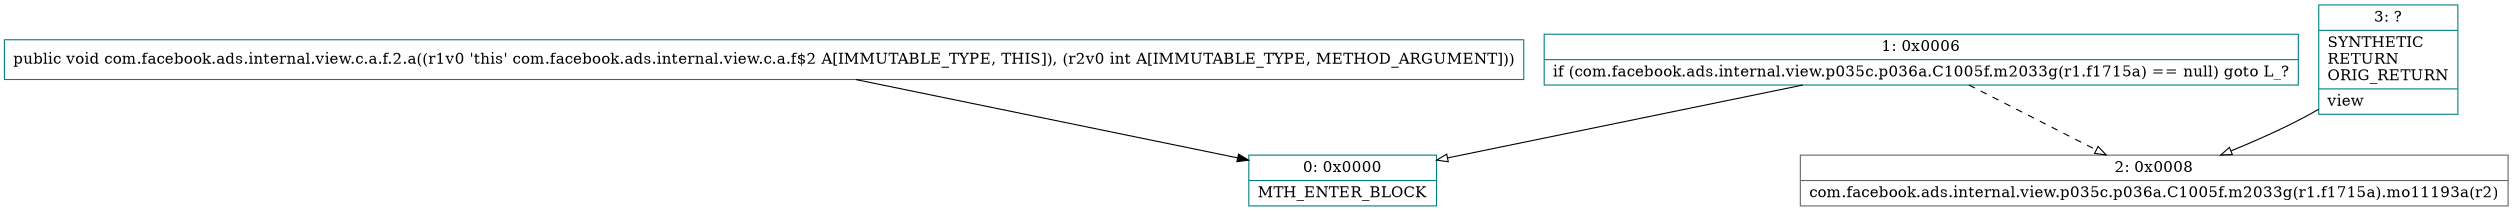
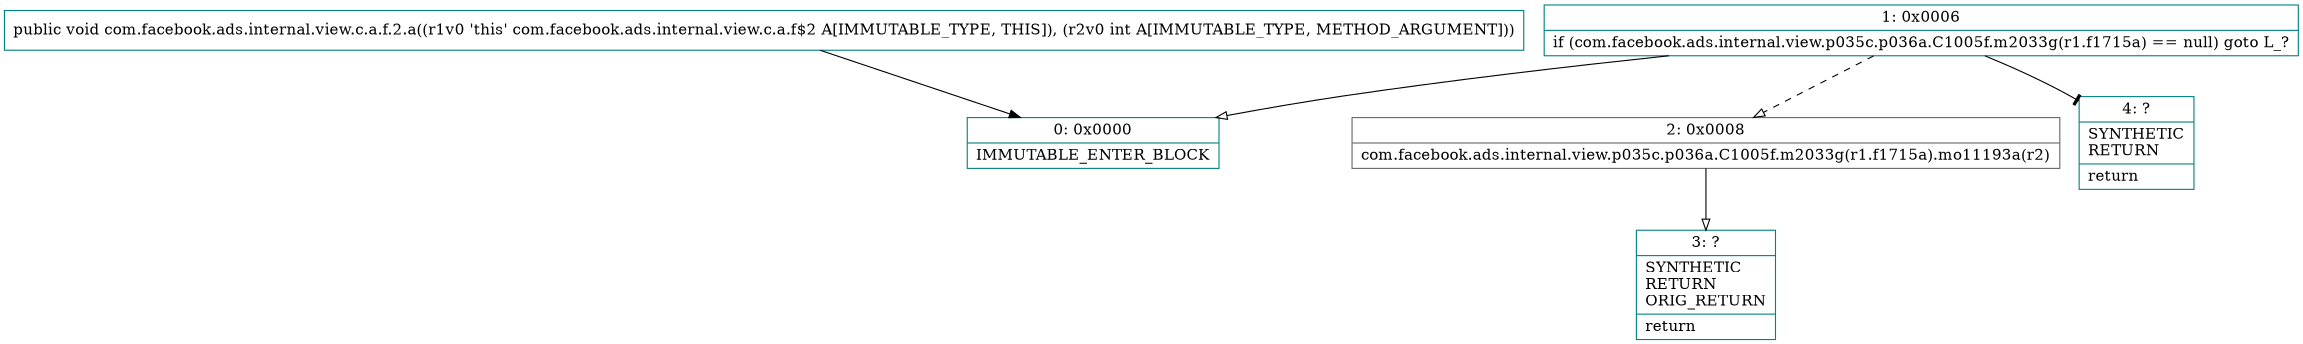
(2346, 101) -> (1671, 326)
(2275, 132) -> (1706, 194)
none -> (2137, 143)
(1343, 193) -> (1093, 155)
